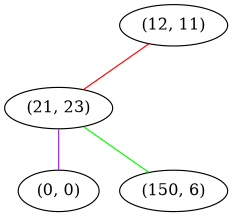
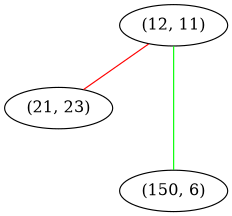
(116, 150) -> (174, 108)
(59, 191) -> none
